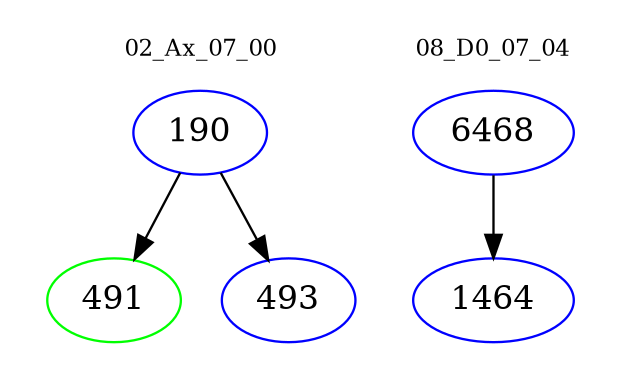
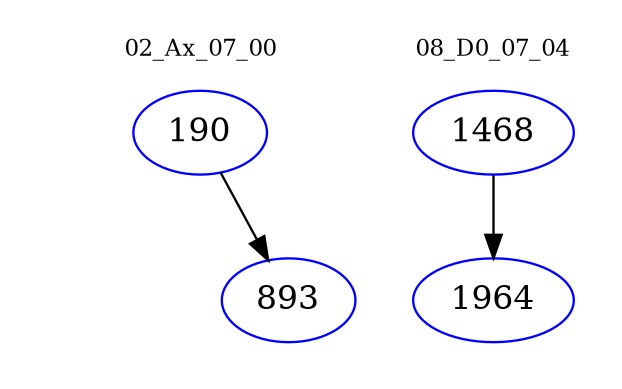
(493, 133) -> (493, 133)
(114, 300) -> none
(289, 300) -> (289, 300)
(493, 300) -> (493, 300)
